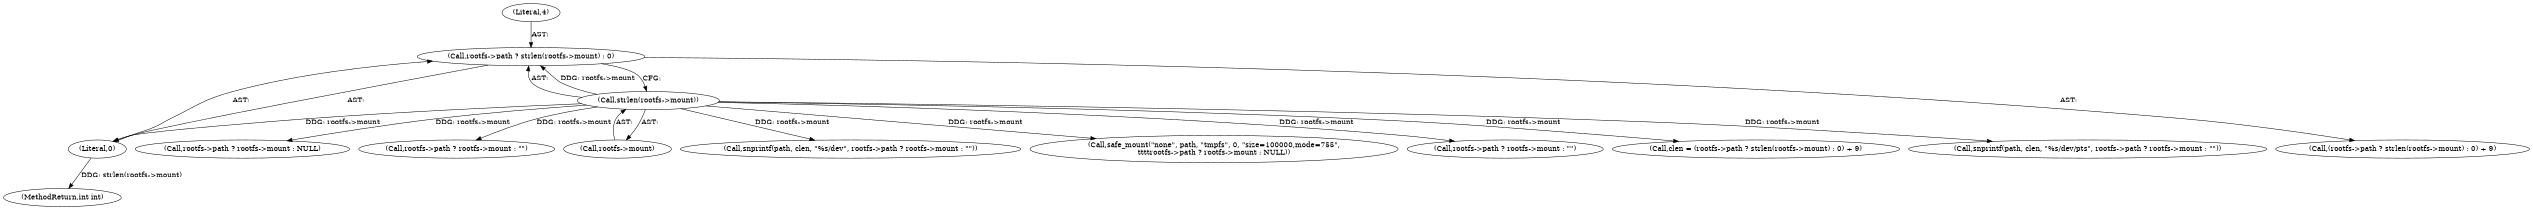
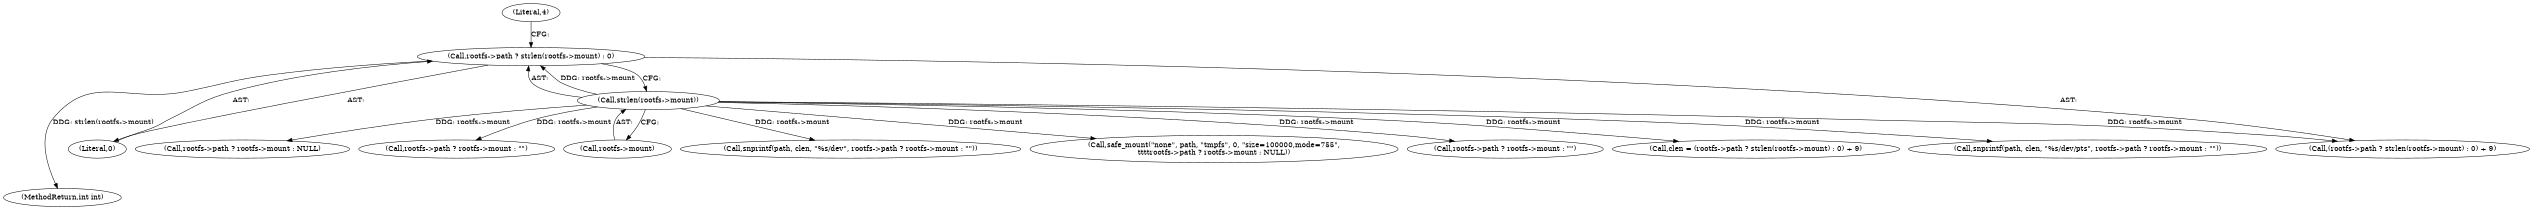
(541, 35) -> (541, 35)
(349, 116) -> (1526, 112)
(651, 123) -> (651, 123)
(81, 171) -> (204, 88)
